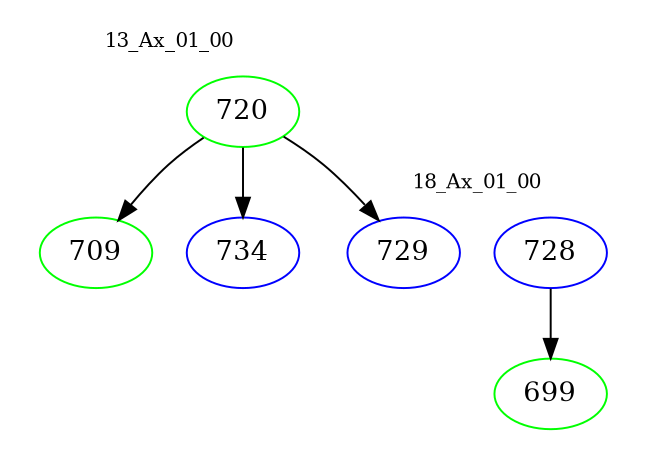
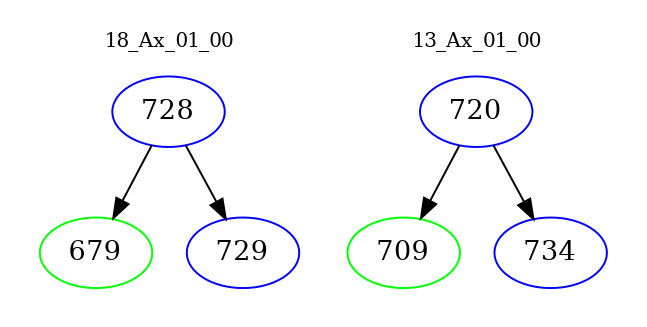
(243, 112) -> (476, 112)
(344, 184) -> (201, 173)
(551, 394) -> (96, 253)
